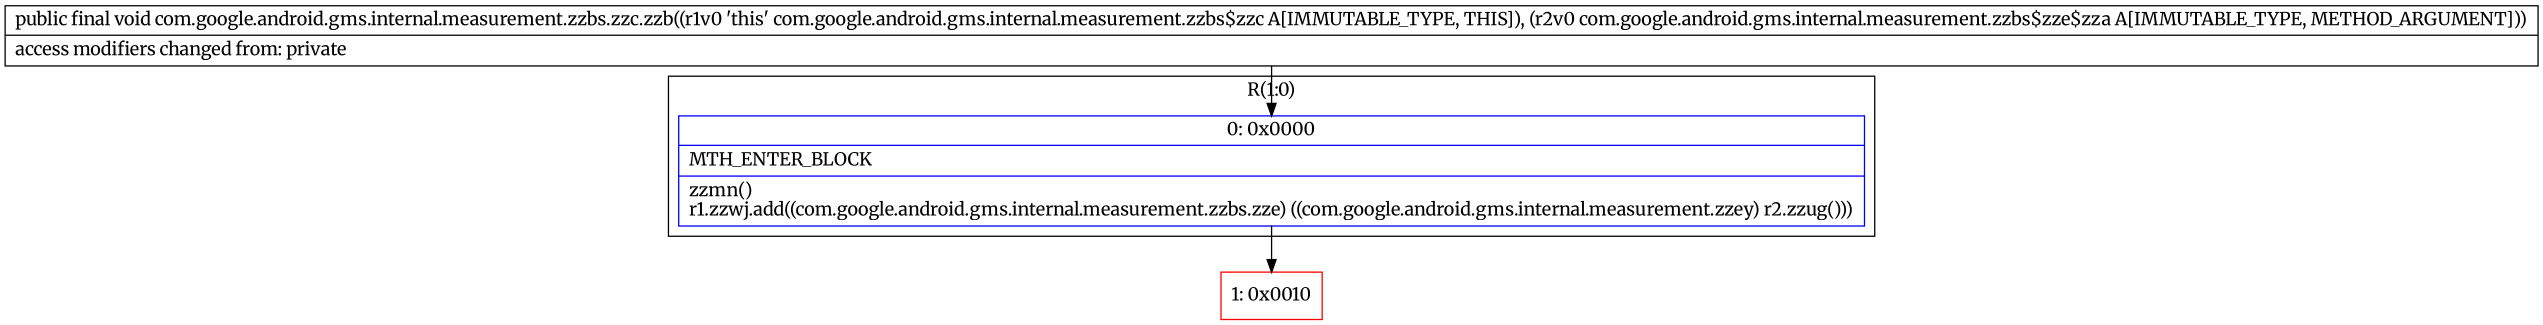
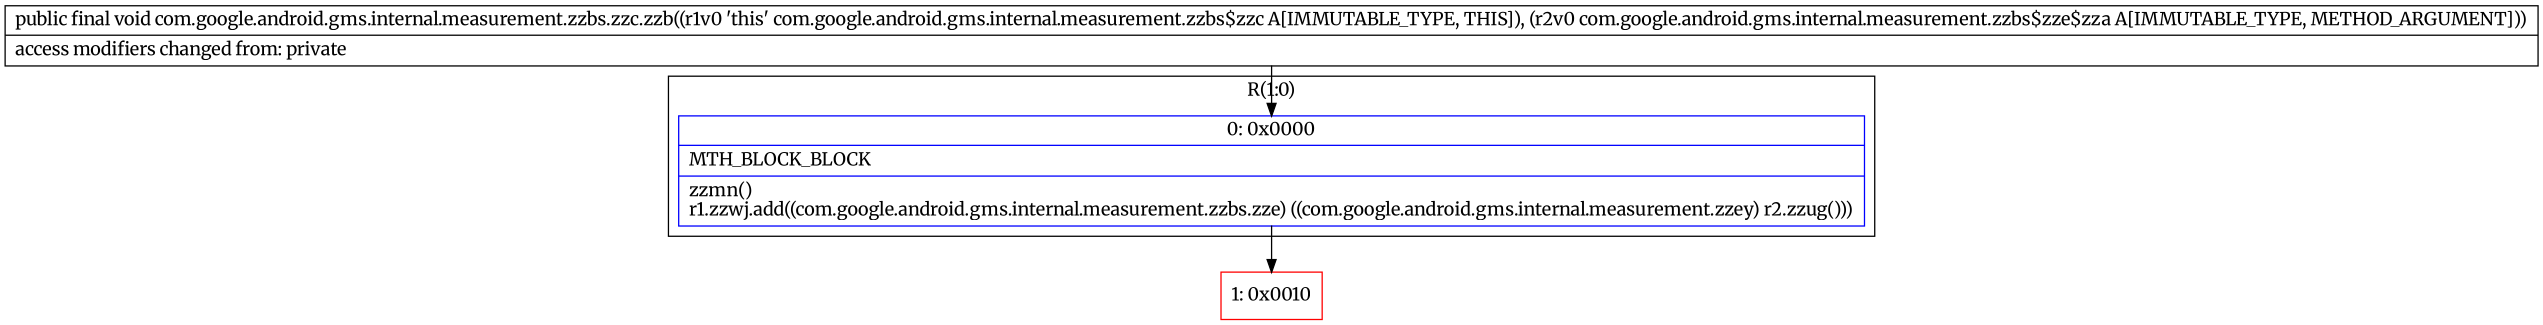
(780, 160) -> (780, 160)
